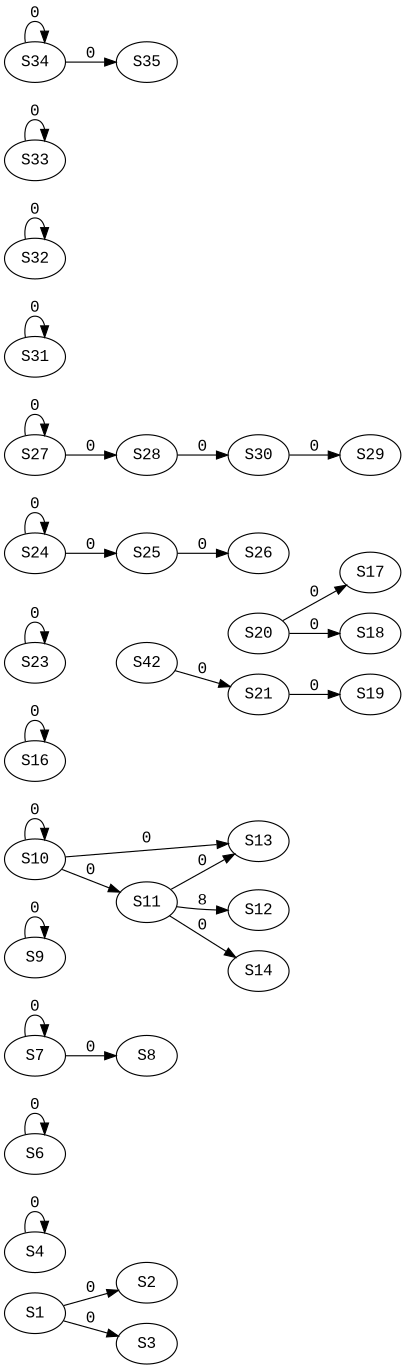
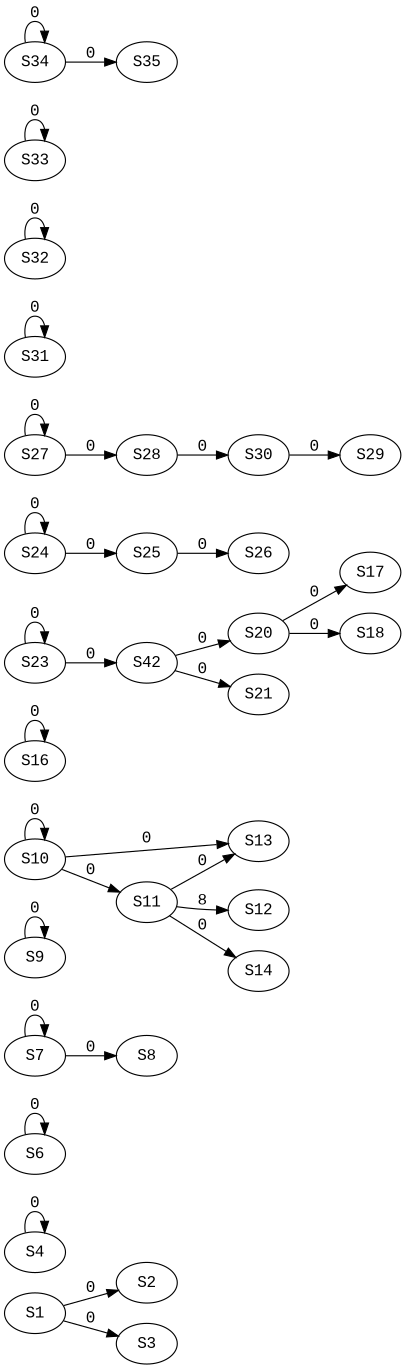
none -> (197, 650)
none -> (85, 663)
(370, 694) -> none
